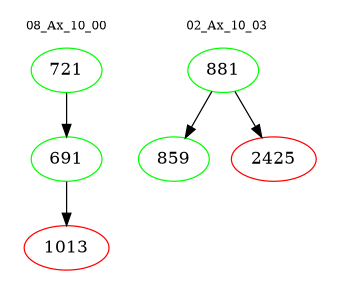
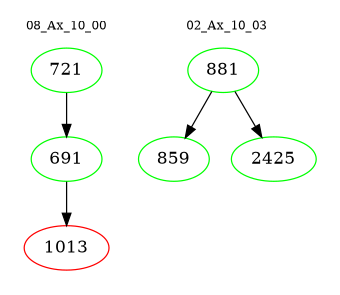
(274, 159) -> (274, 159)
